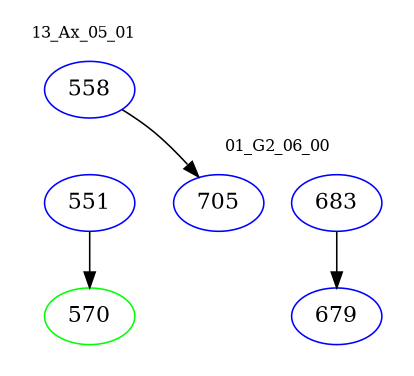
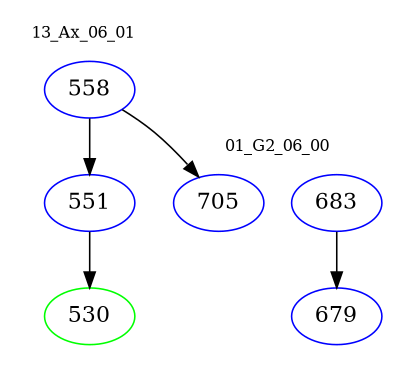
(83, 34) -> (83, 34)
none -> (90, 139)
(90, 316) -> (90, 316)
